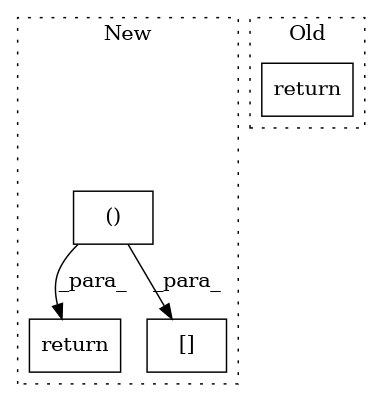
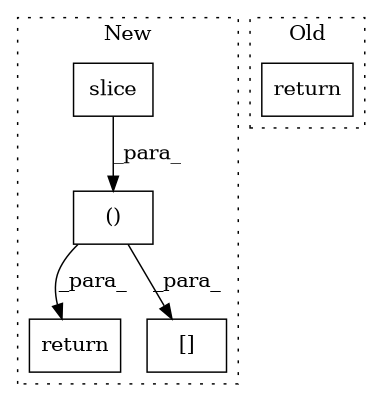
none -> (113, 90)
